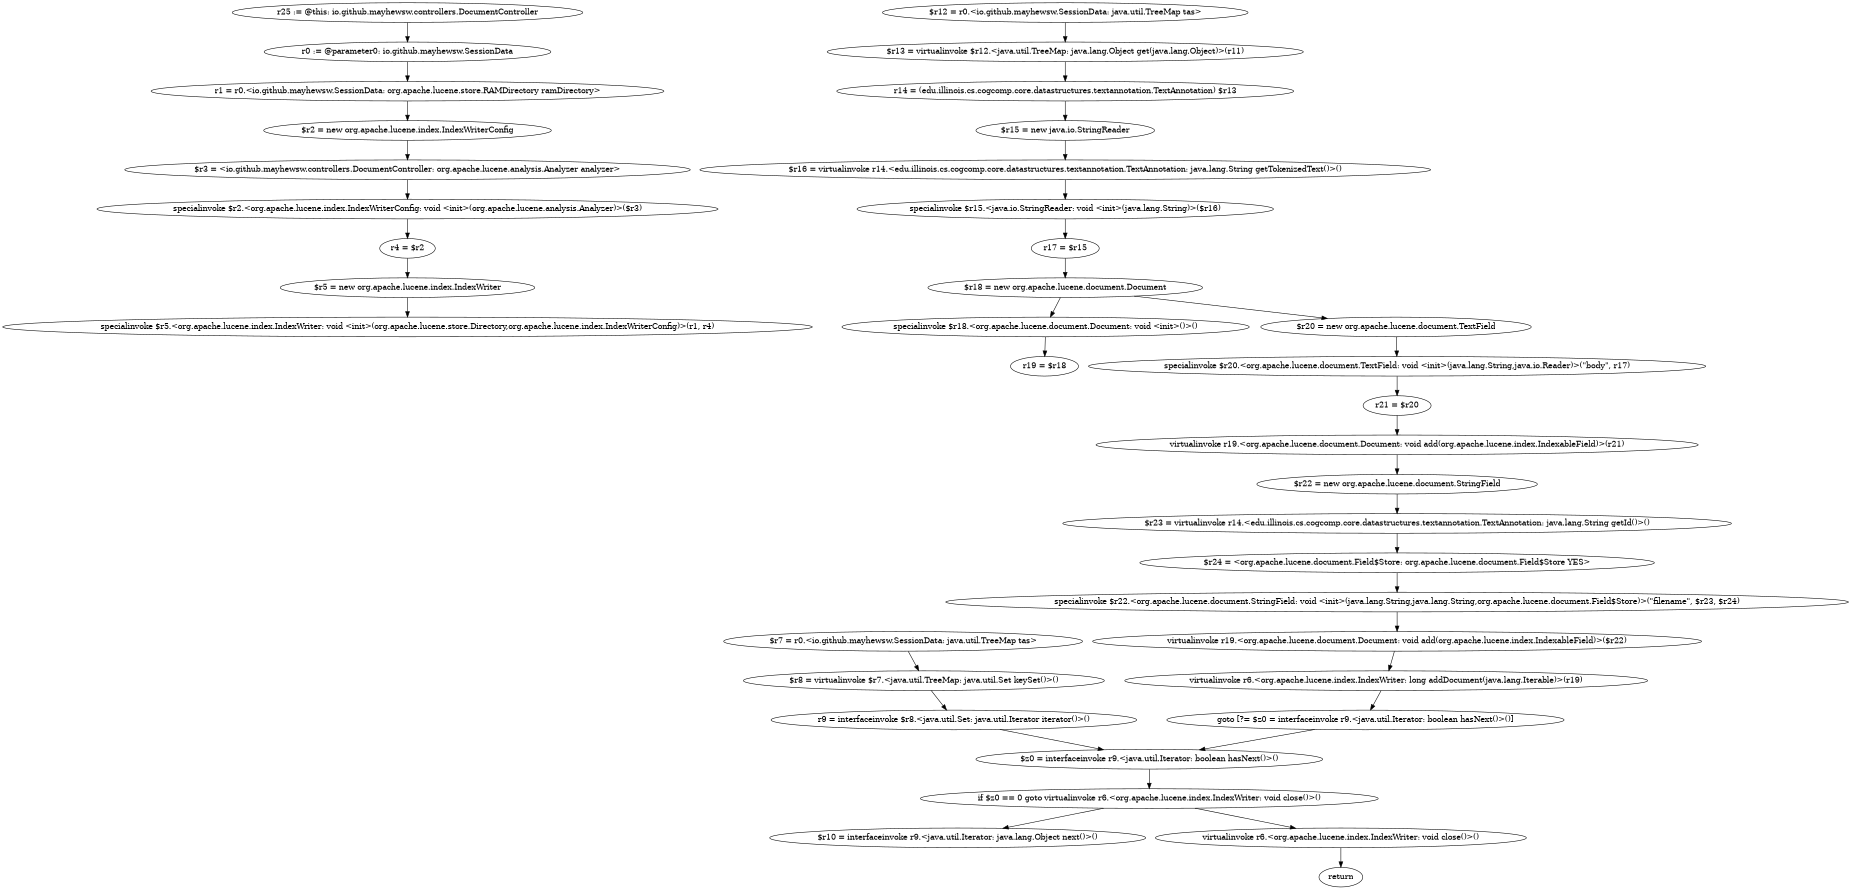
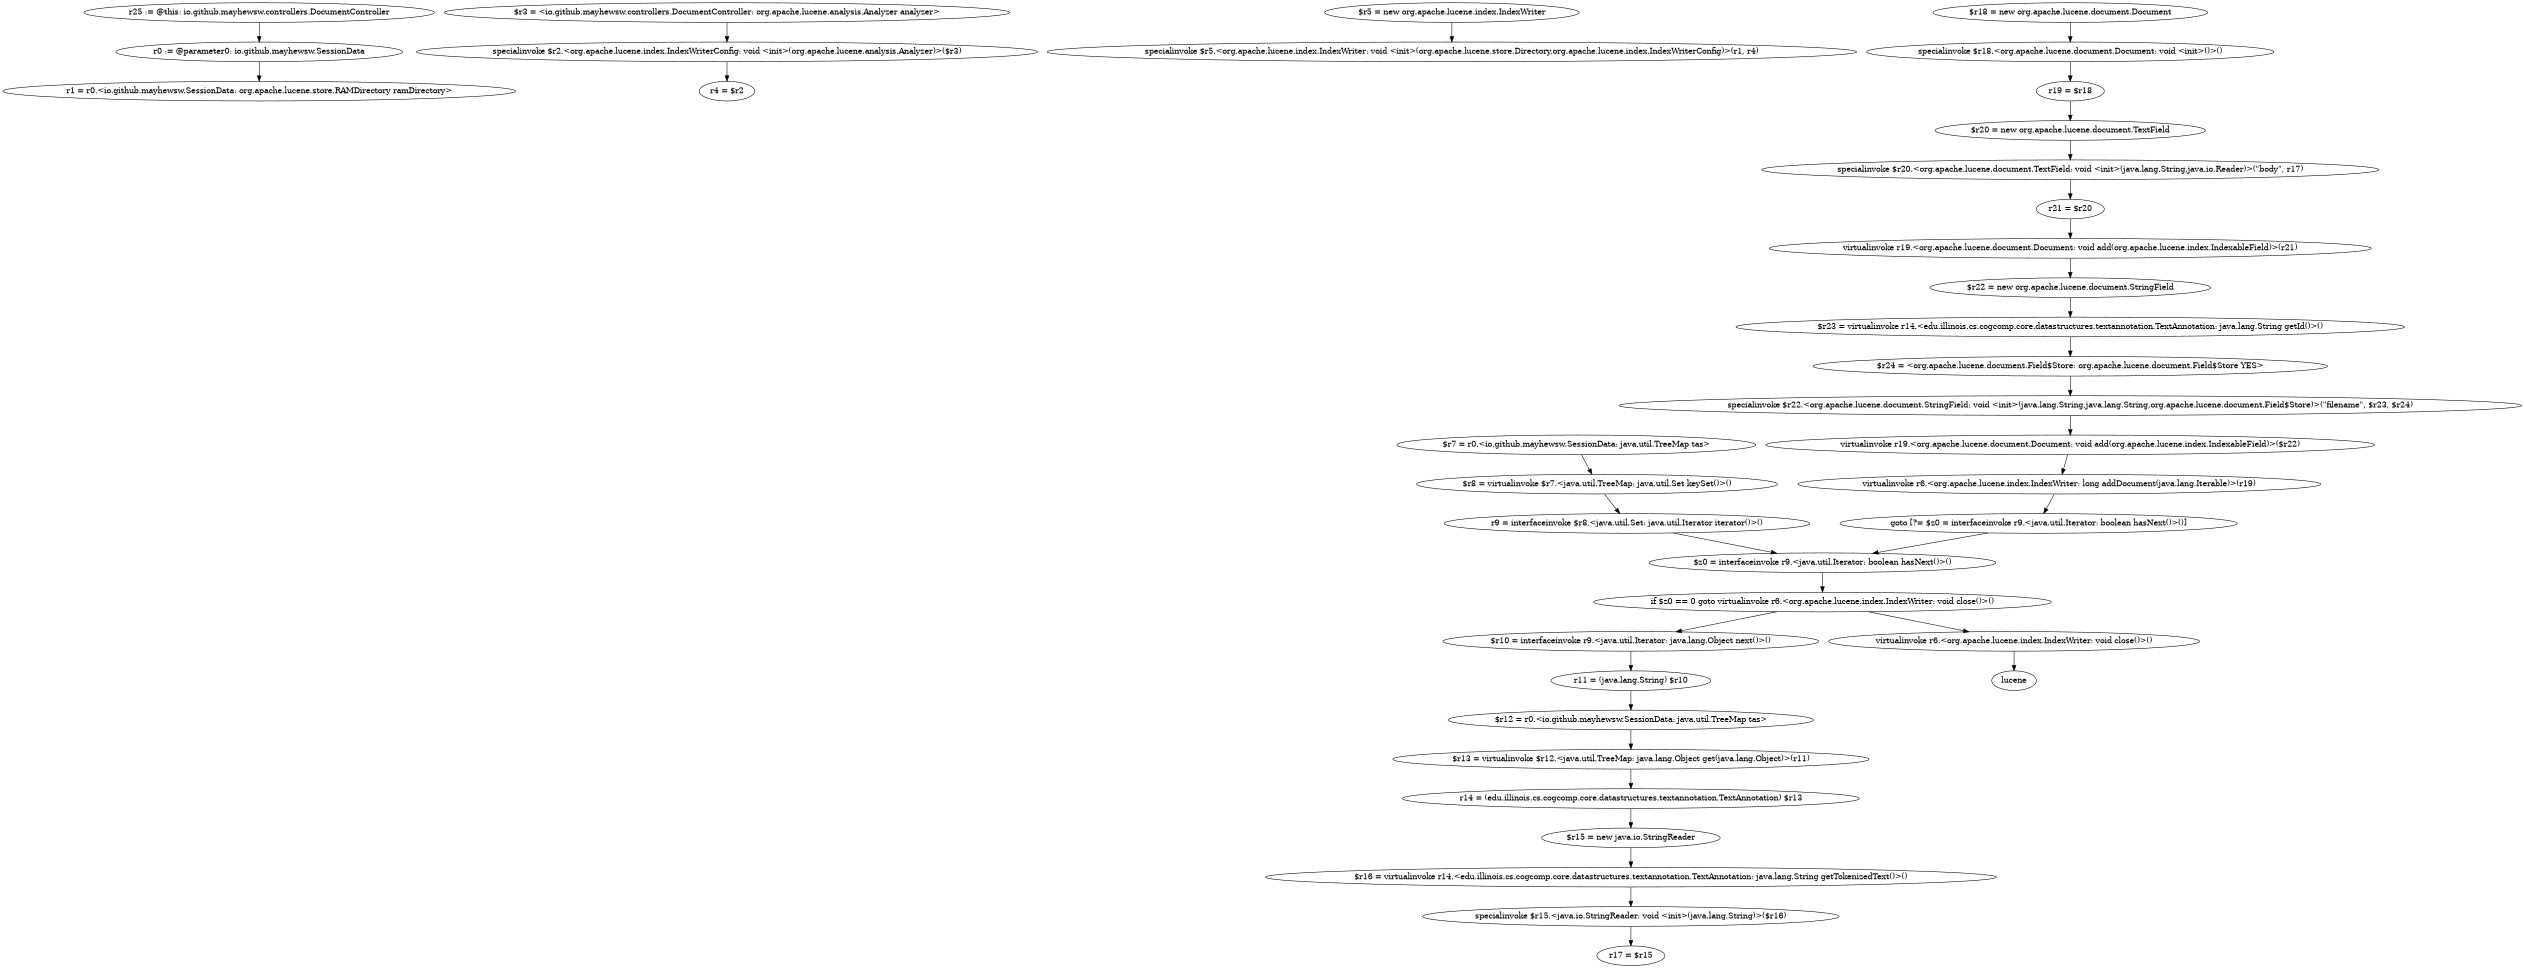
(408, 130) -> none
(408, 265) -> none
(1065, 265) -> none
(1228, 307) -> (2070, 108)
none -> (1631, 681)
(1341, 877) -> (2014, 681)
